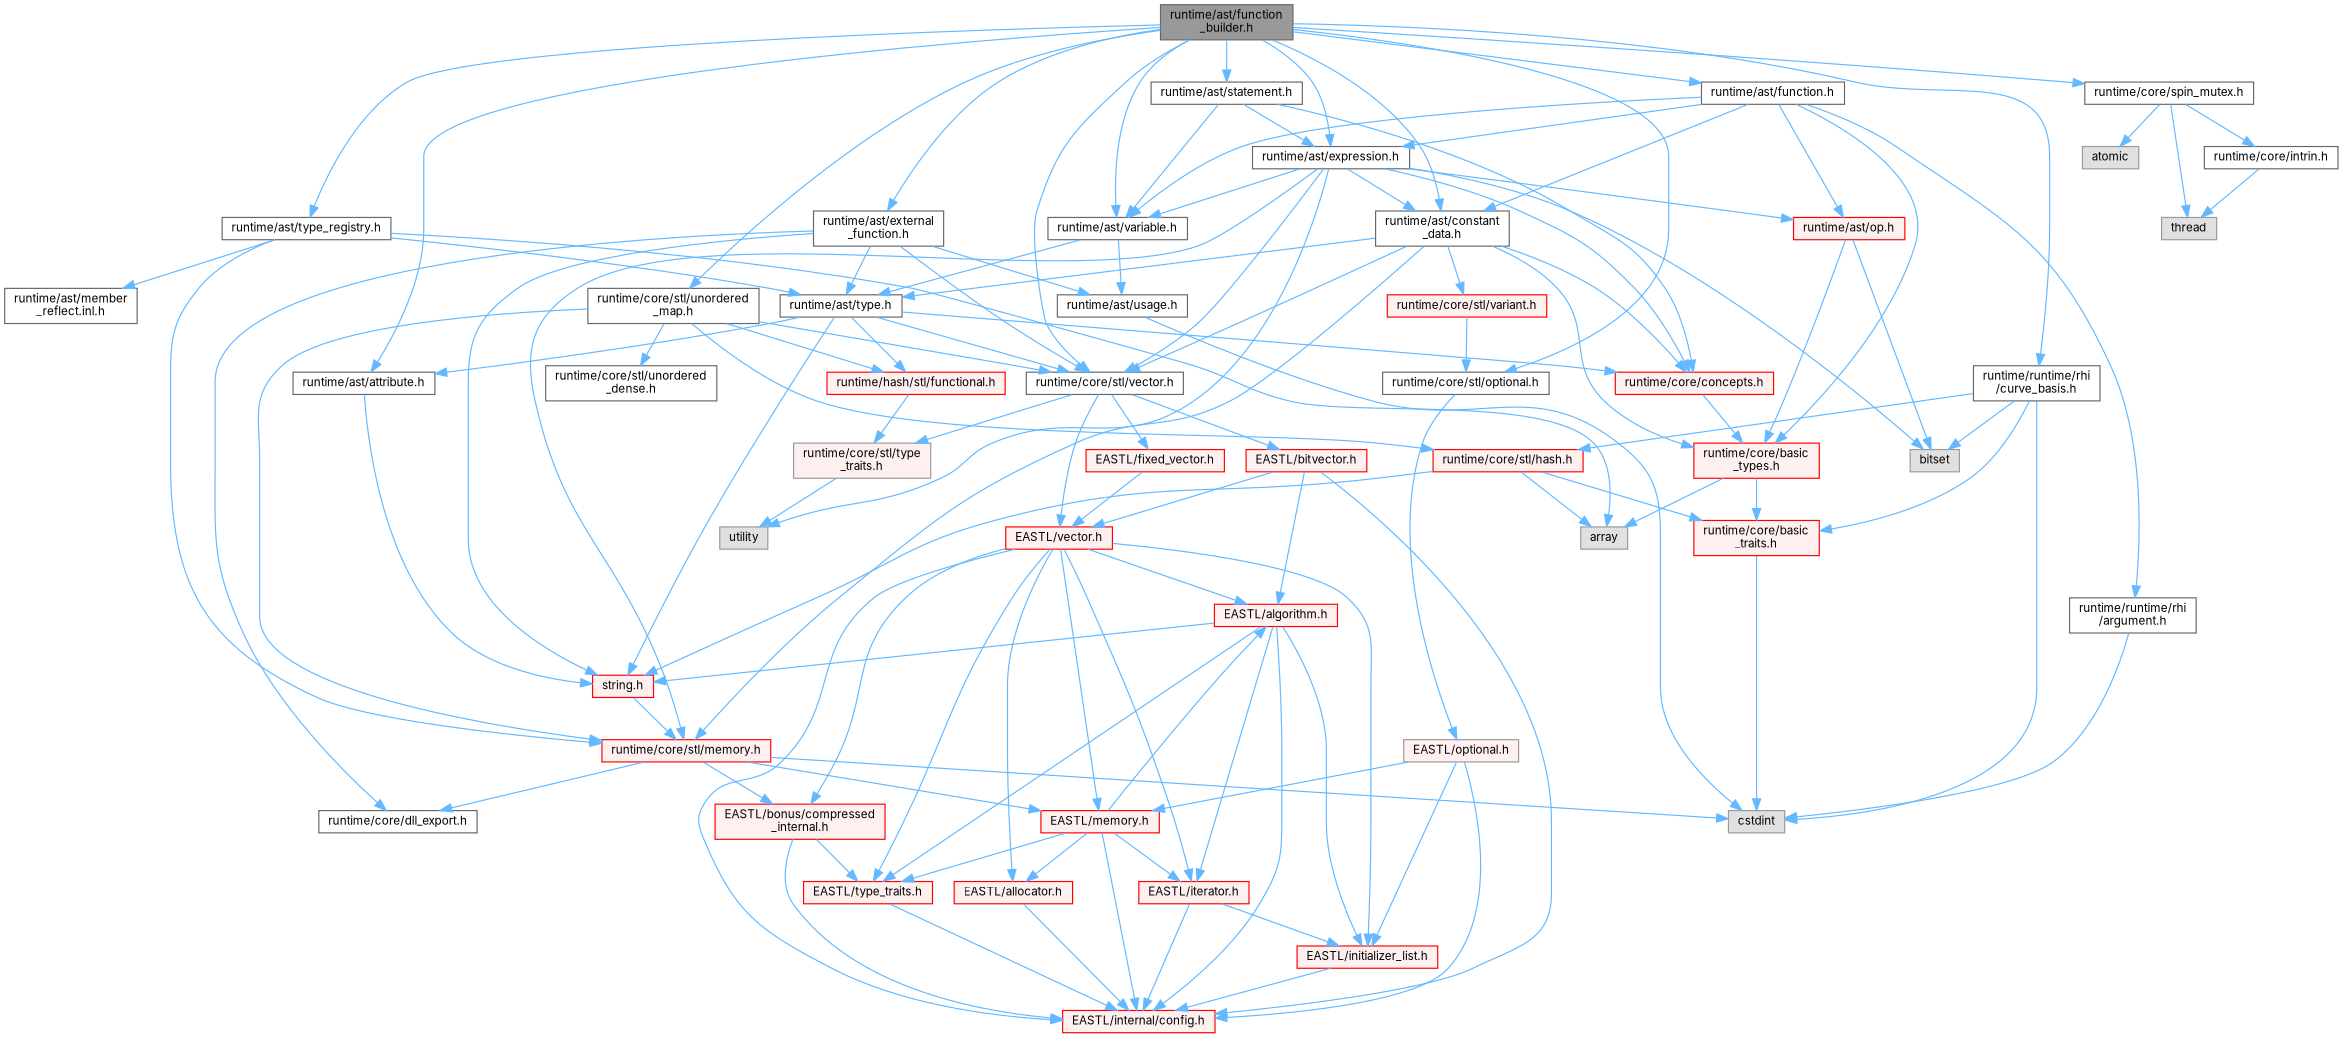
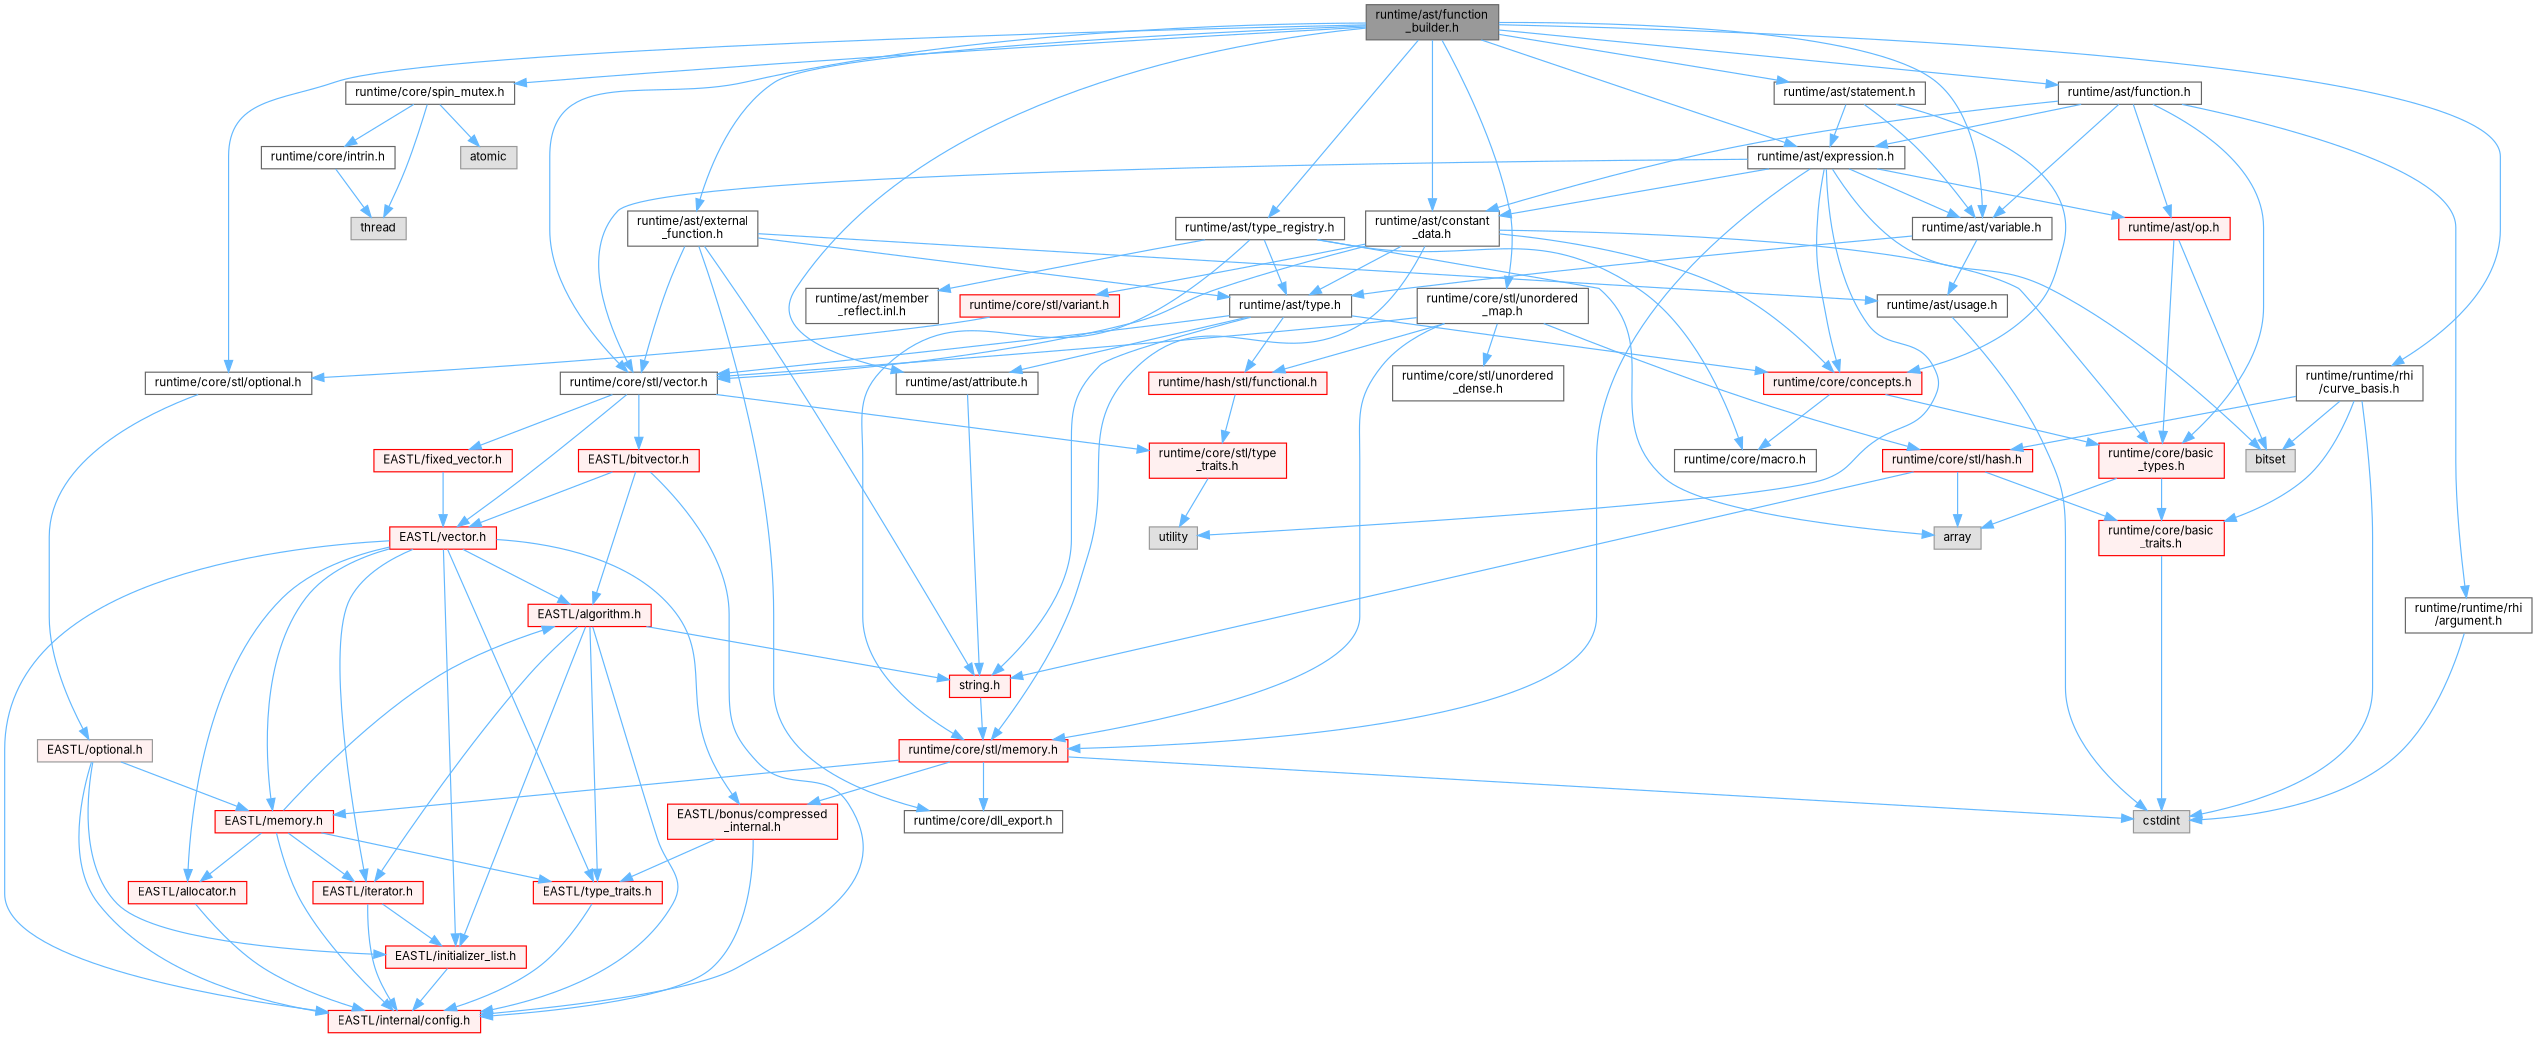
(862, 461) -> (1218, 461)
none -> (1745, 461)
